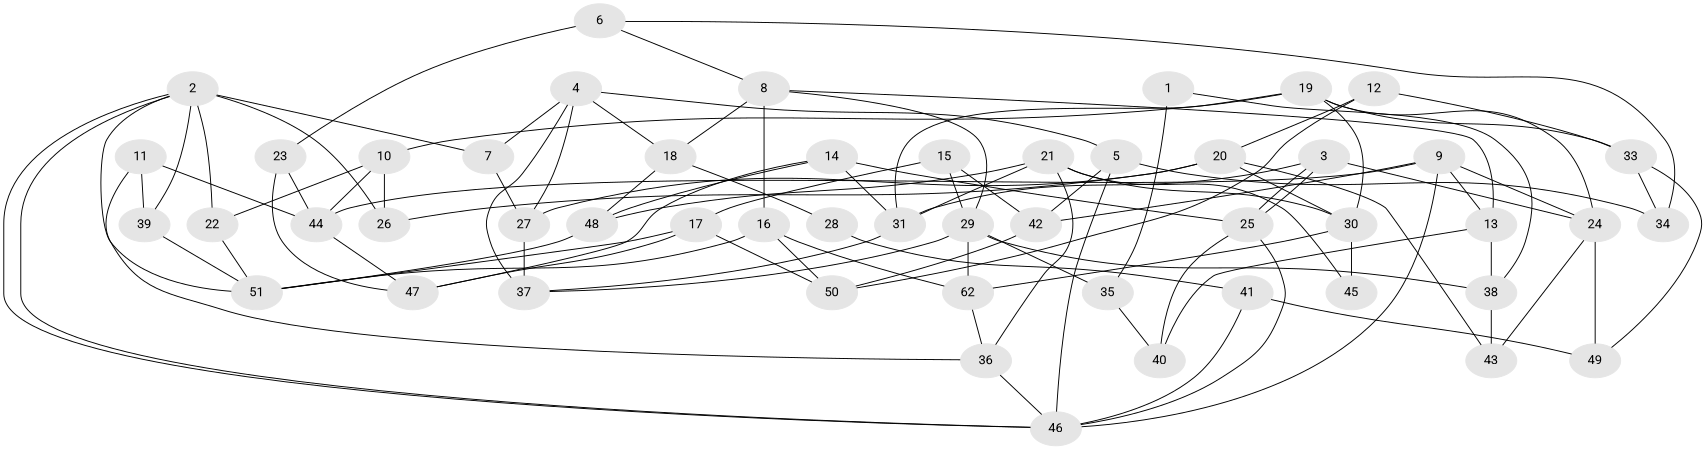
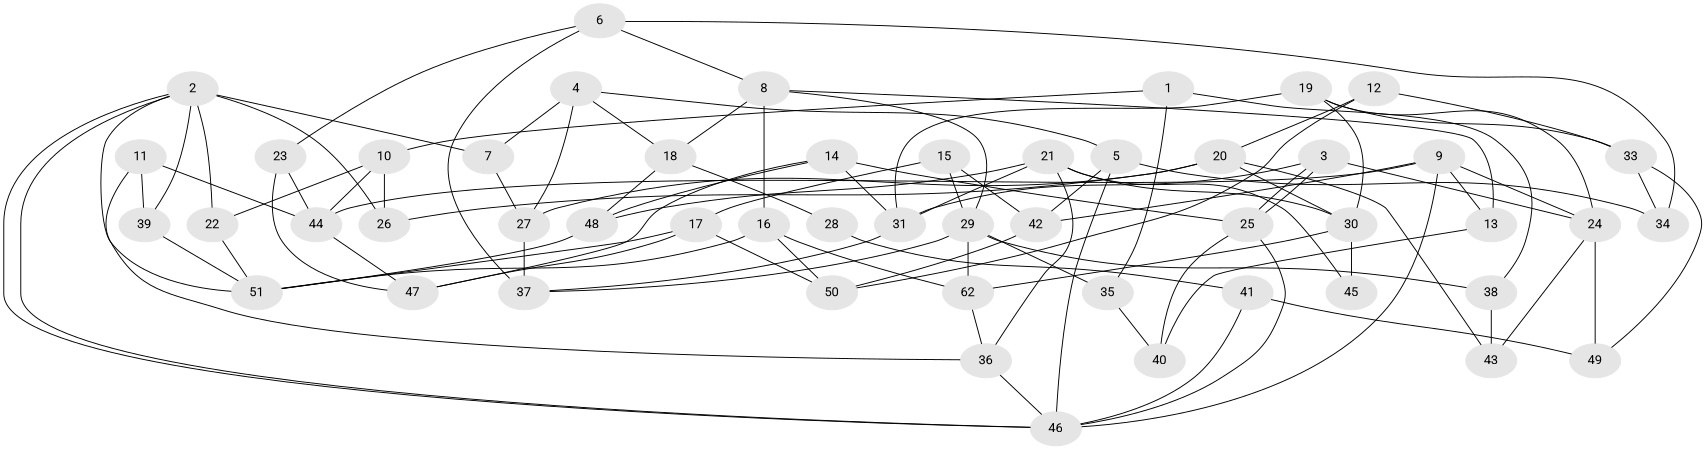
(844, 118) -> (701, 117)
(515, 181) -> (461, 128)
(1491, 259) -> none
